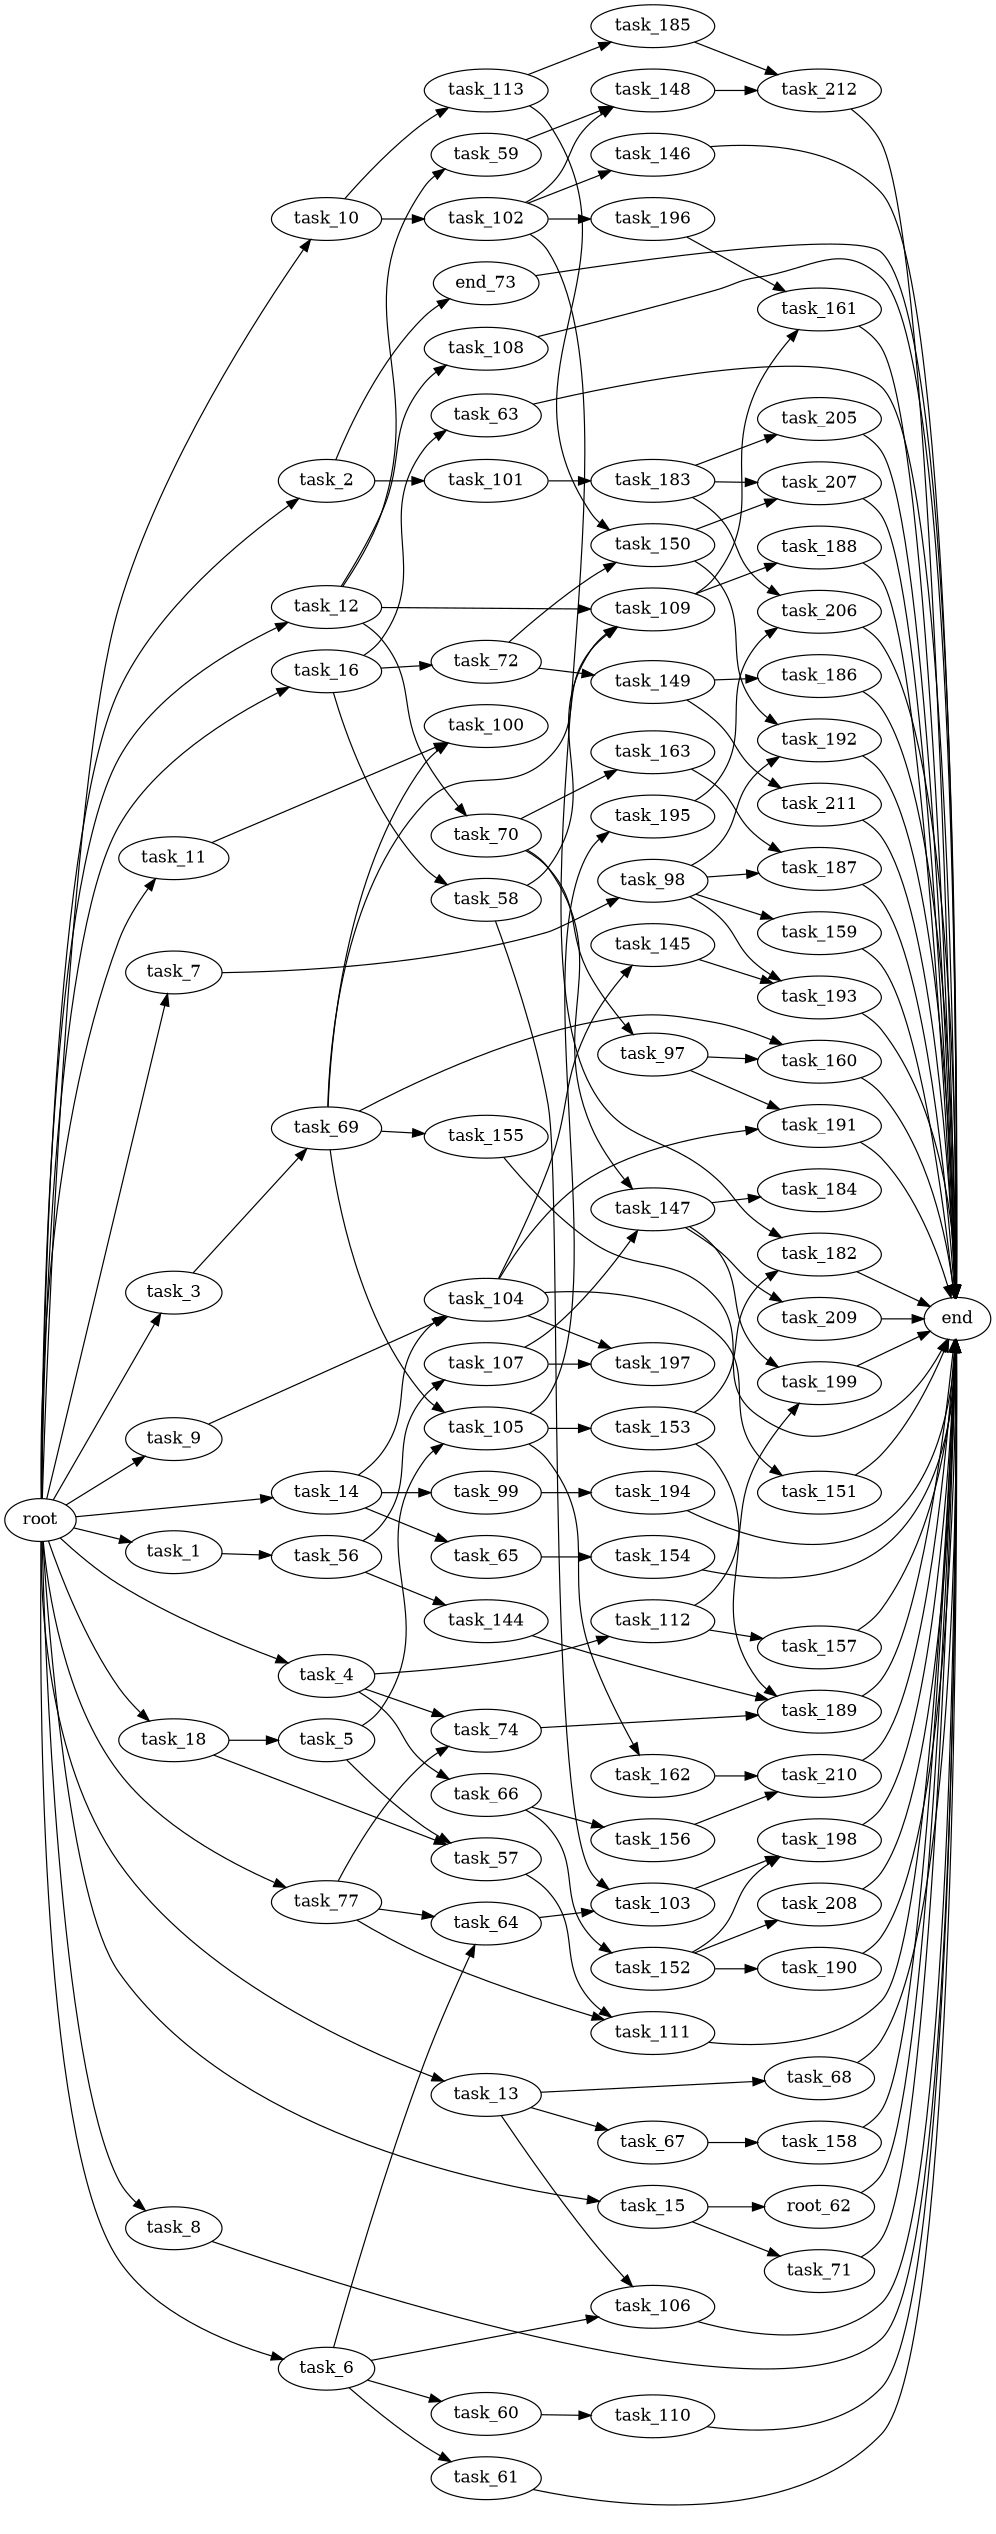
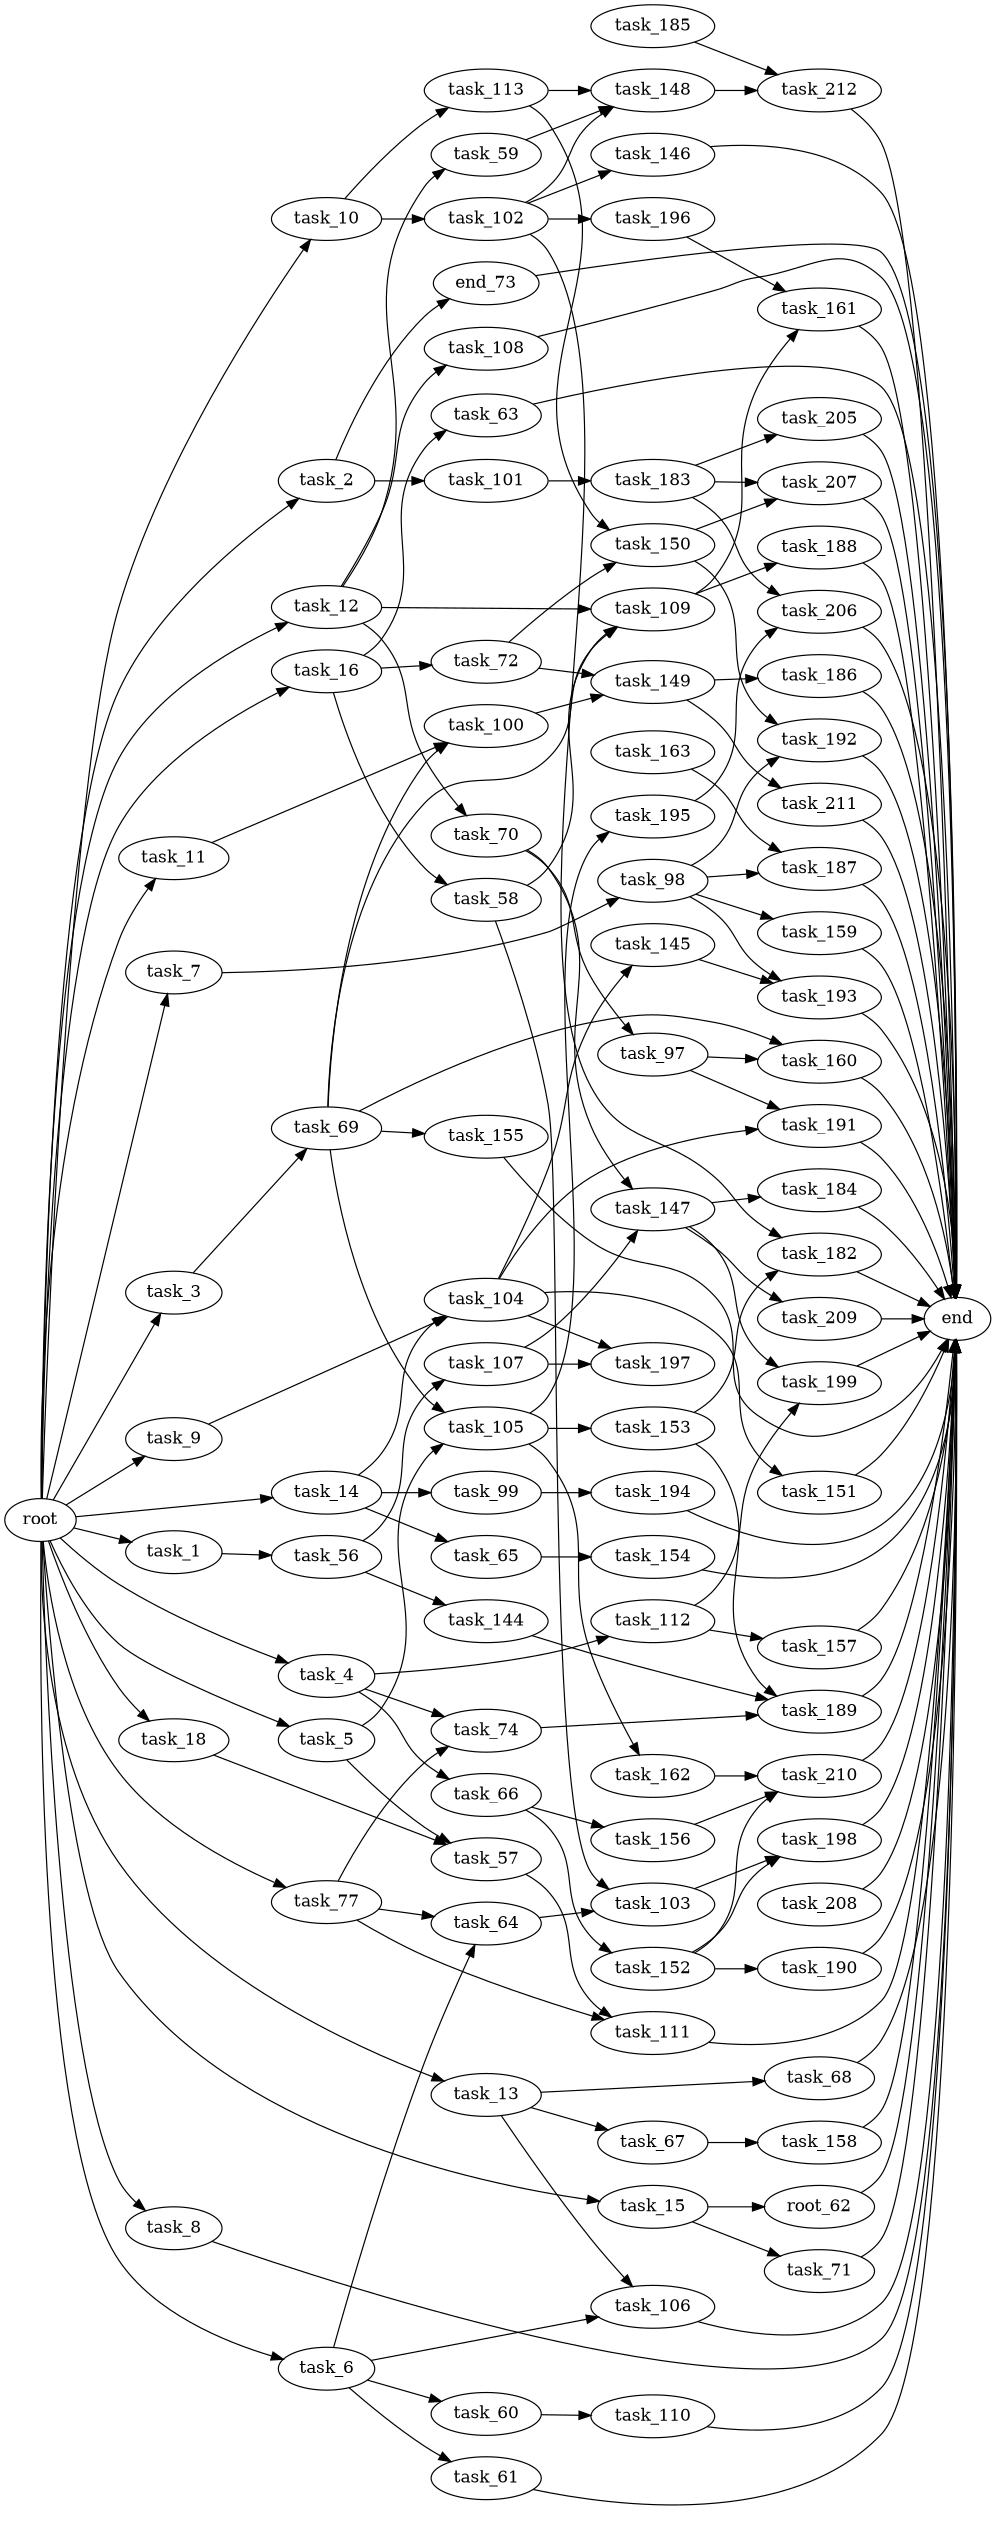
(564, 61) -> (563, 90)
none -> (562, 706)
(557, 800) -> none
none -> (903, 1243)
(248, 1740) -> (141, 1659)
(730, 1939) -> (735, 1883)
